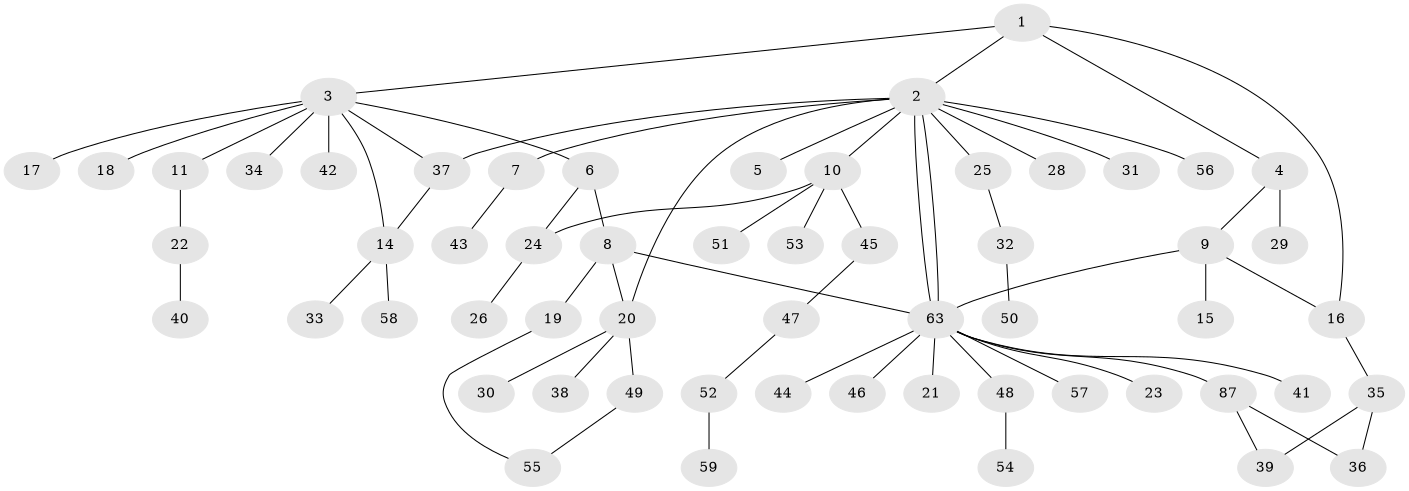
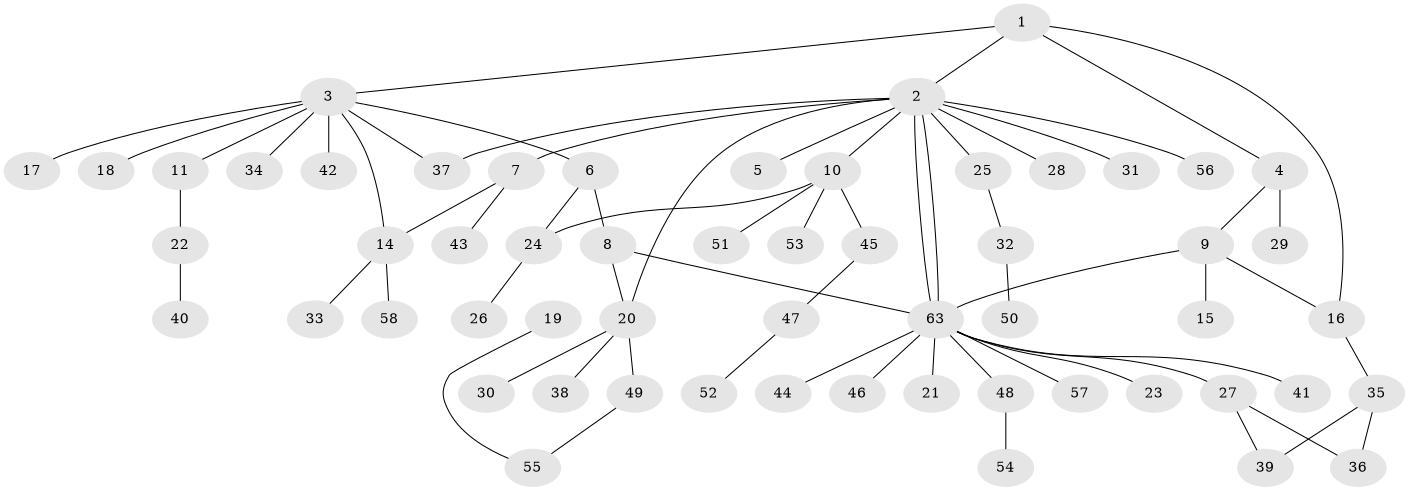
(414, 208) -> (451, 208)
(581, 282) -> none
(1228, 394) -> (1228, 394)
(709, 468) -> none
